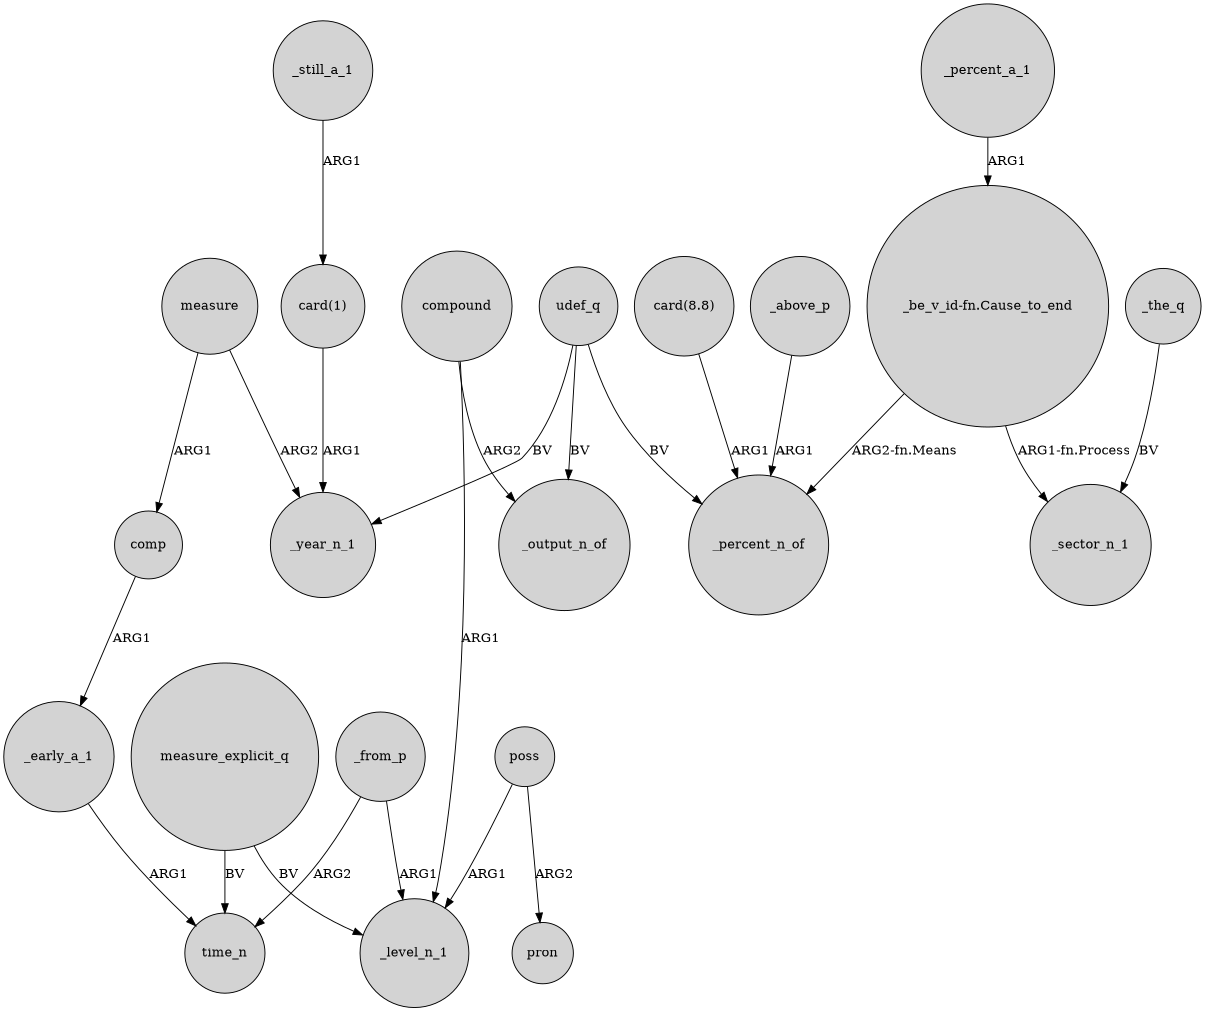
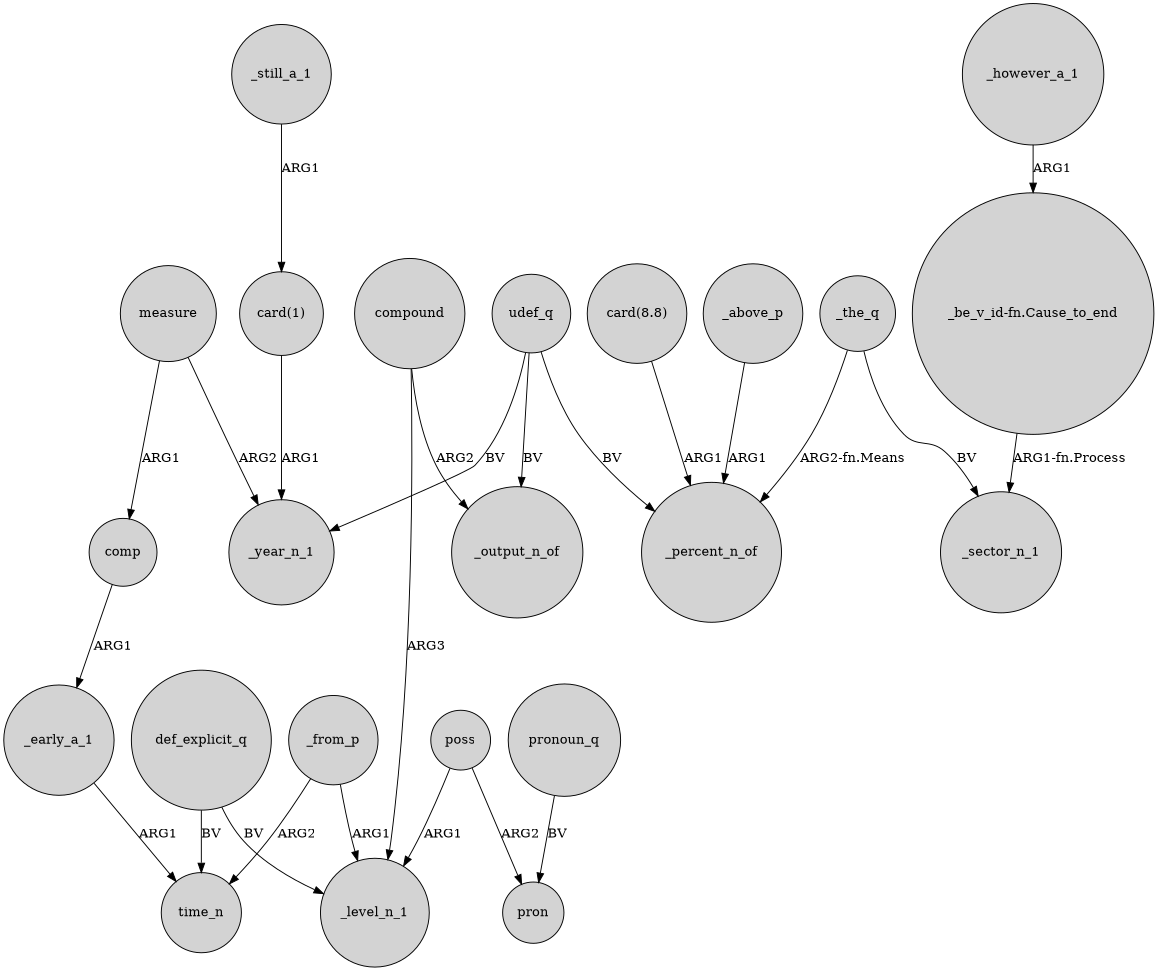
(988, 71) -> (1033, 74)
(859, 440) -> (815, 427)
(481, 639) -> (426, 646)
none -> (564, 740)
(225, 757) -> (201, 740)
